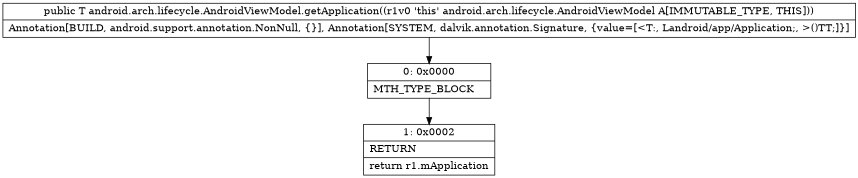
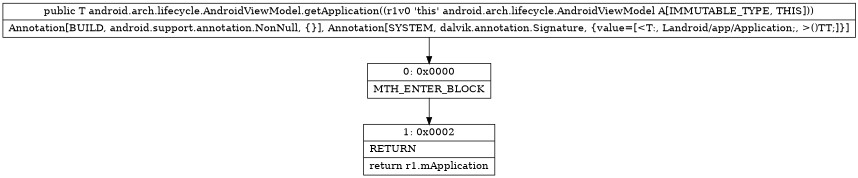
(424, 89) -> (429, 89)
